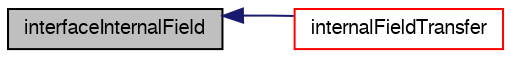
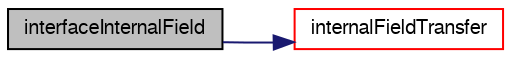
(269, 16) -> (248, 43)
